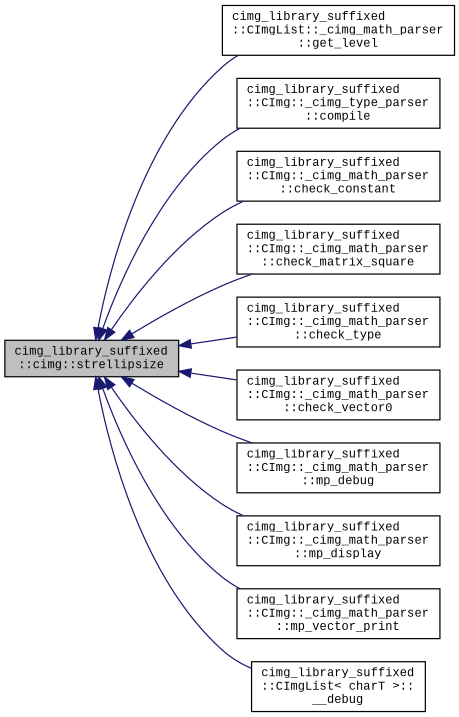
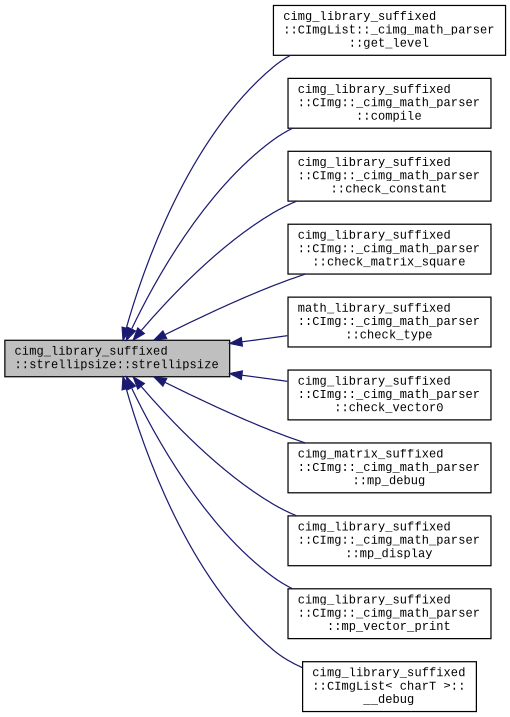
(338, 103) -> (389, 103)
(338, 322) -> (389, 322)
(92, 359) -> (117, 359)
(338, 468) -> (389, 468)
